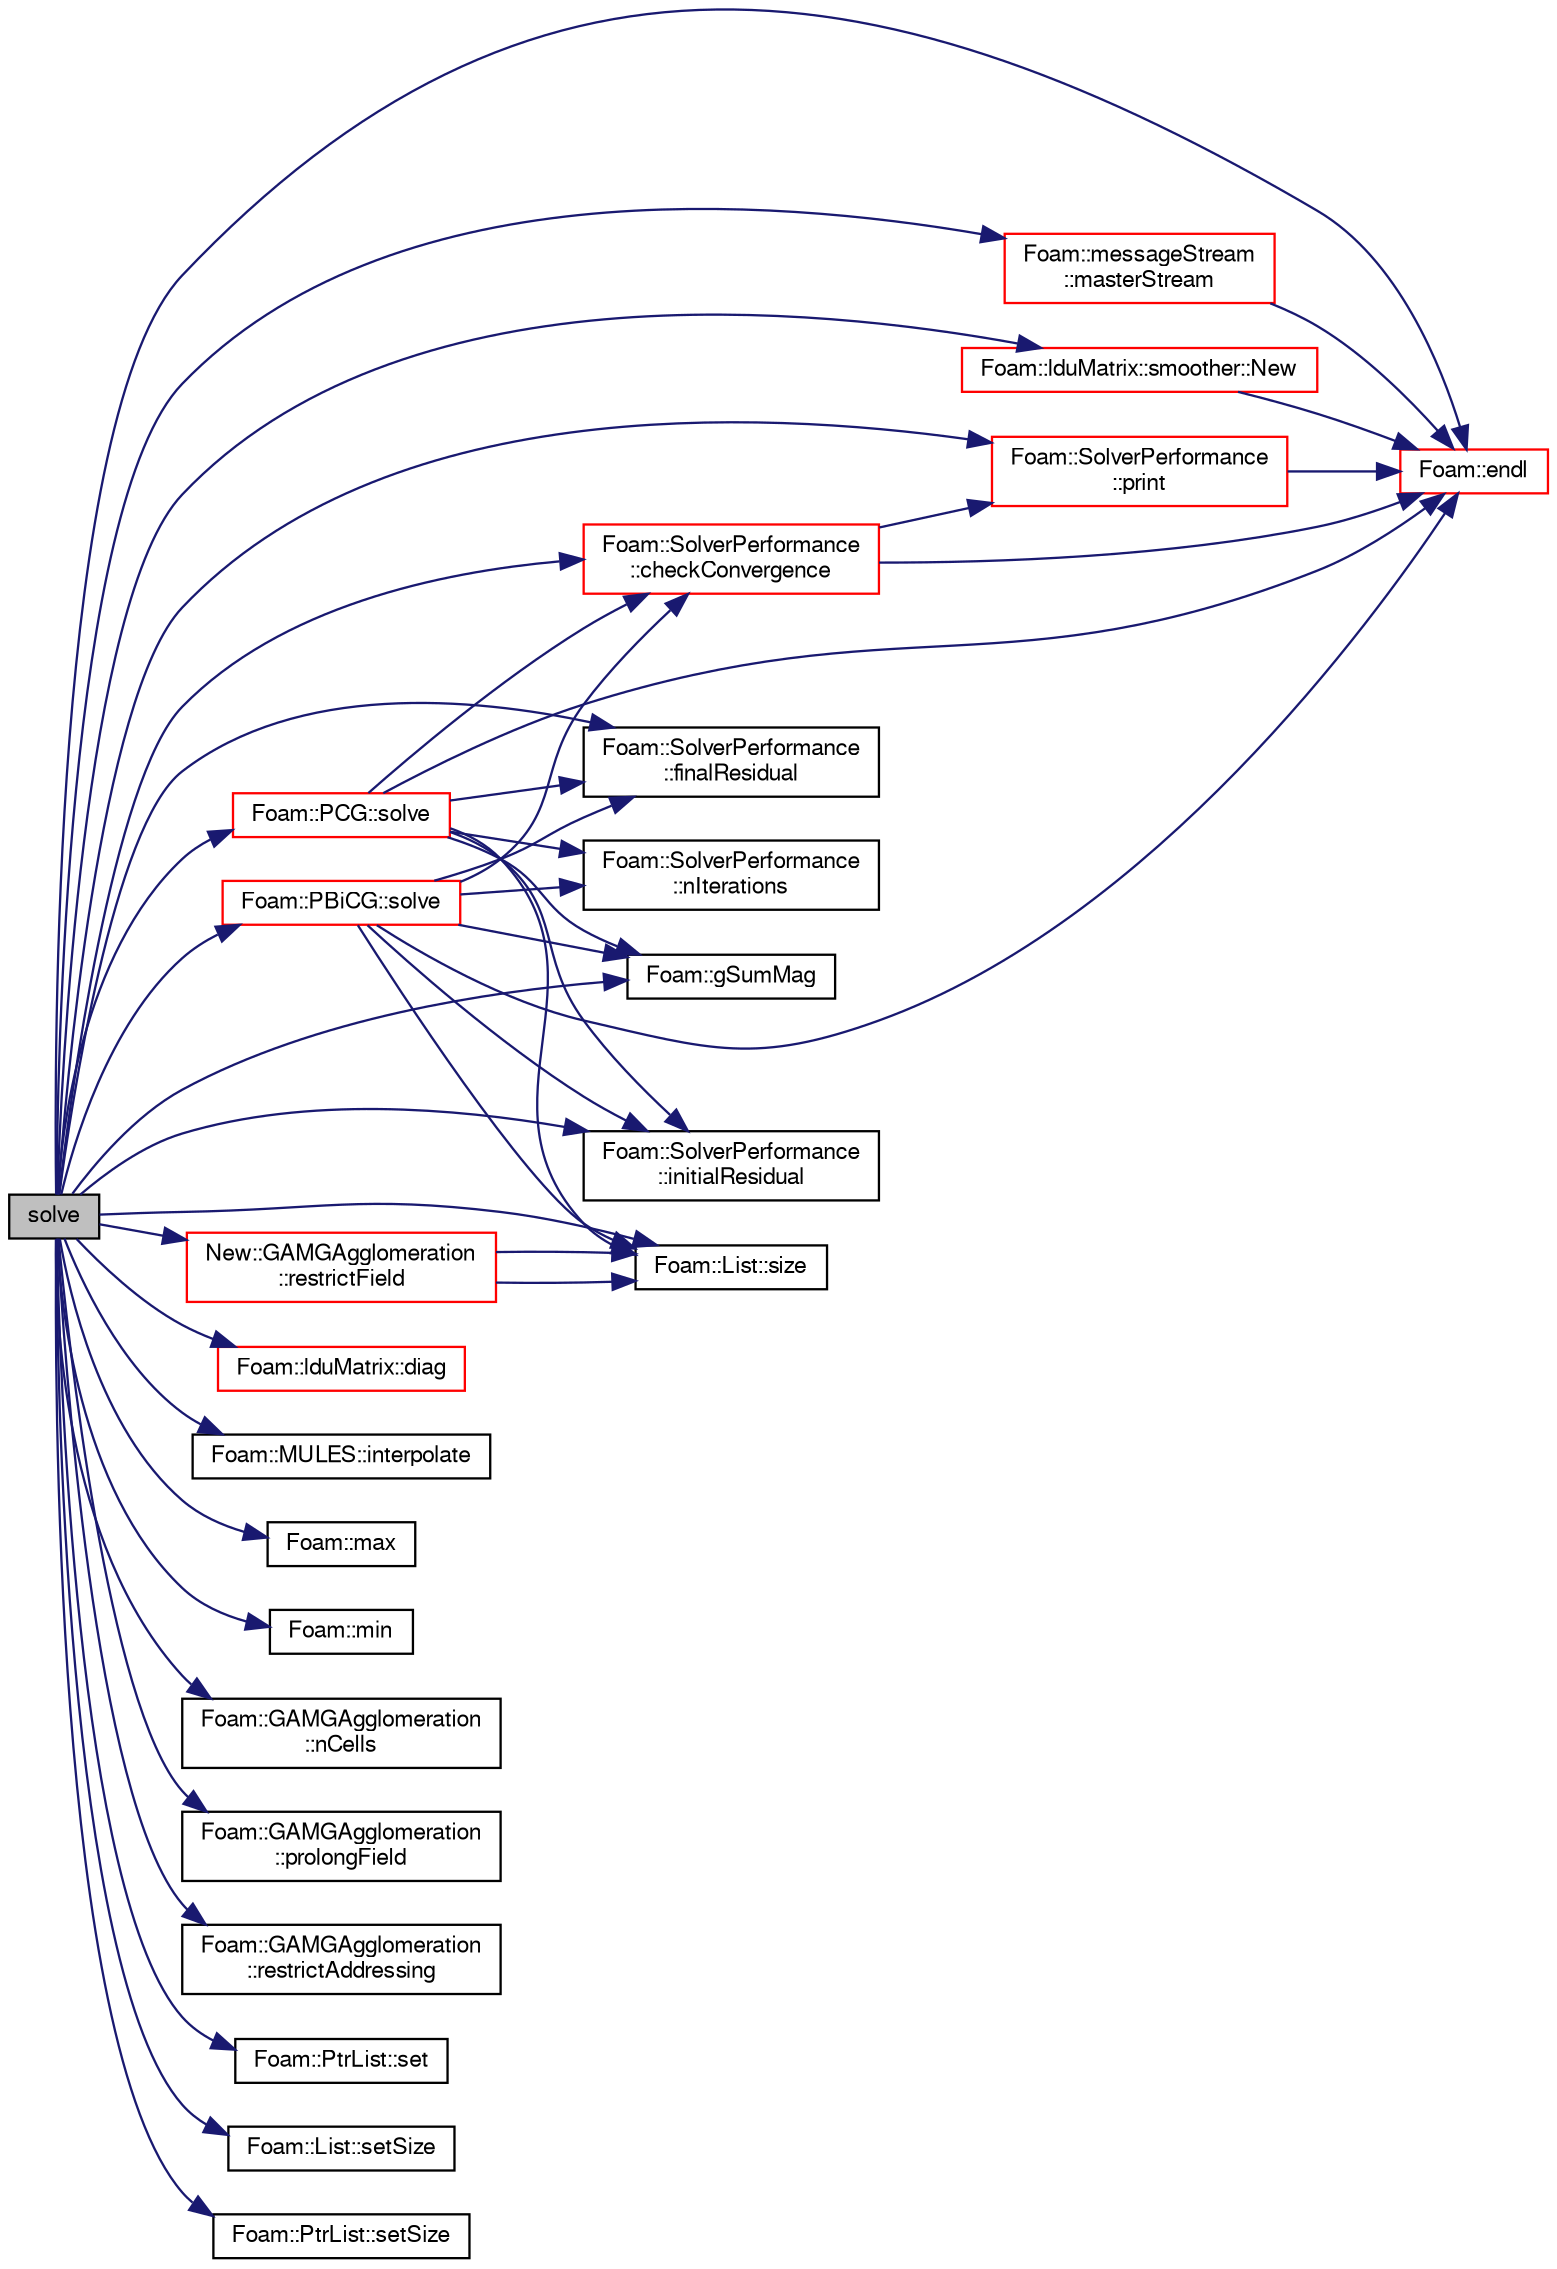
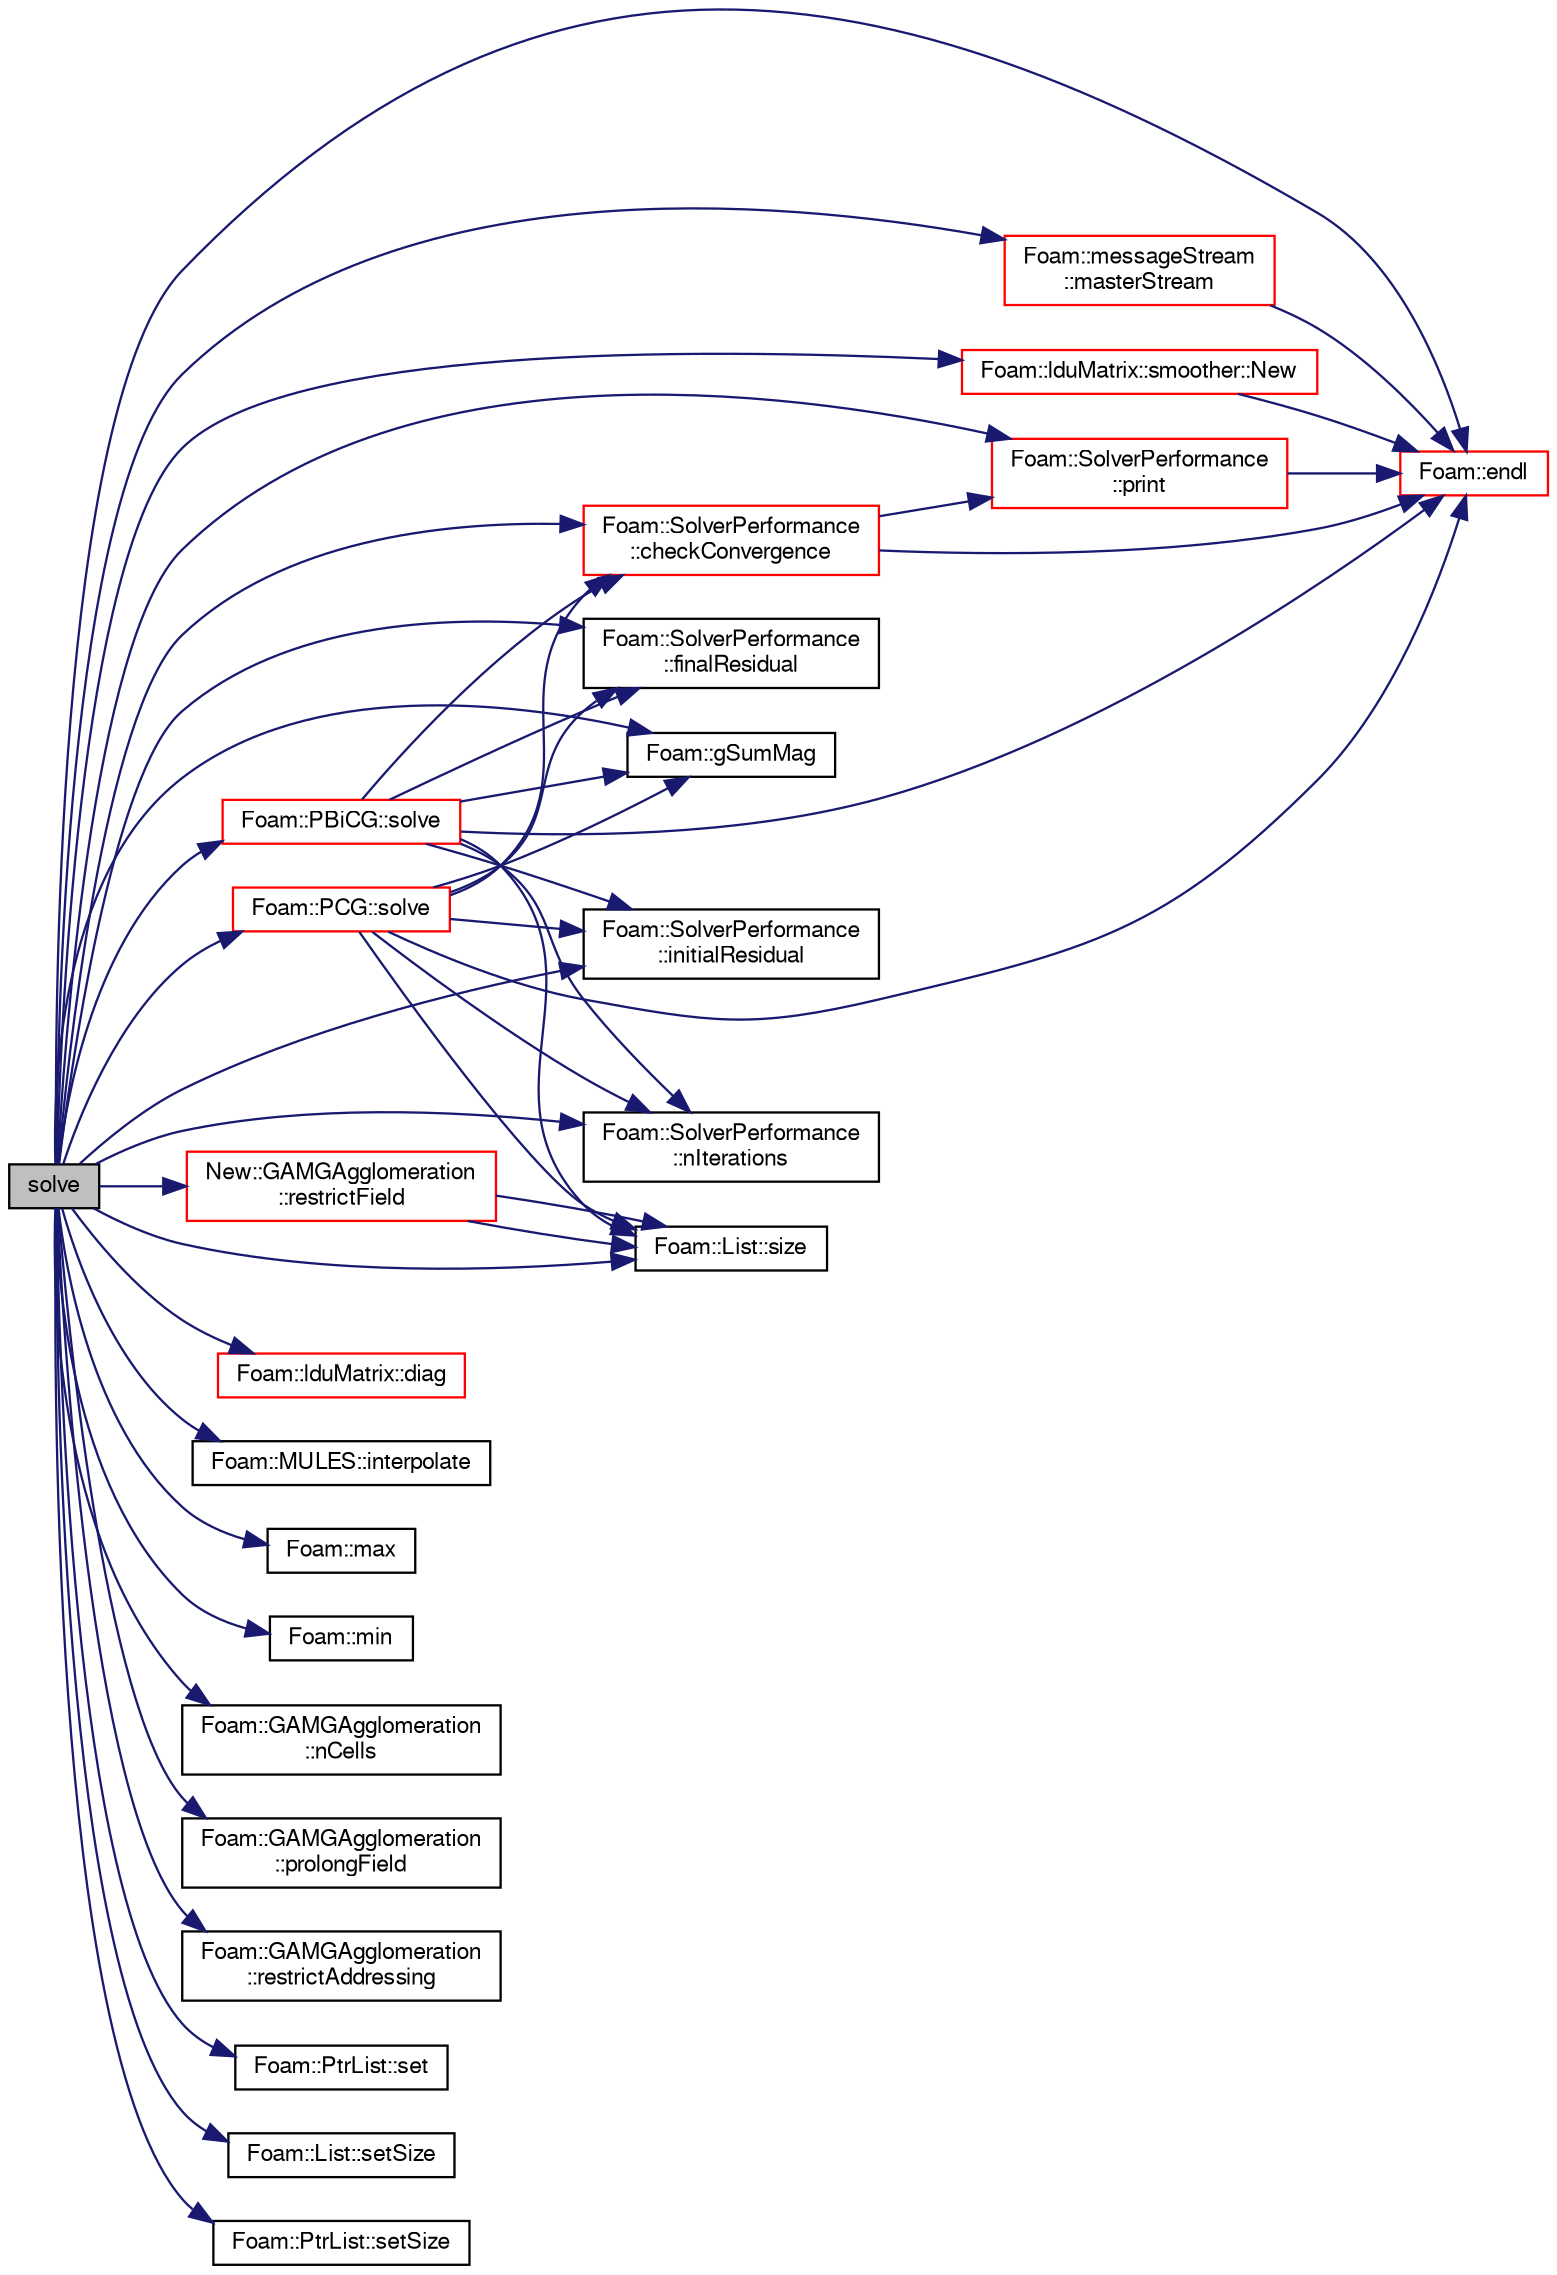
none -> (324, 1114)
